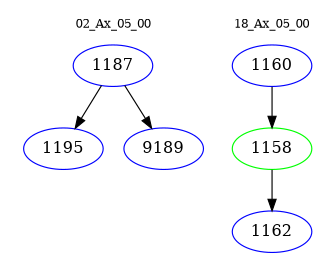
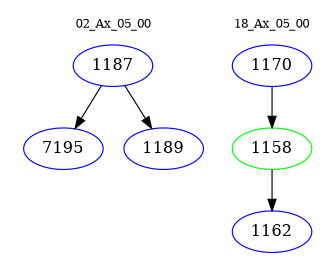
(272, 66) -> (272, 66)
(63, 149) -> (63, 149)
(164, 149) -> (164, 149)
